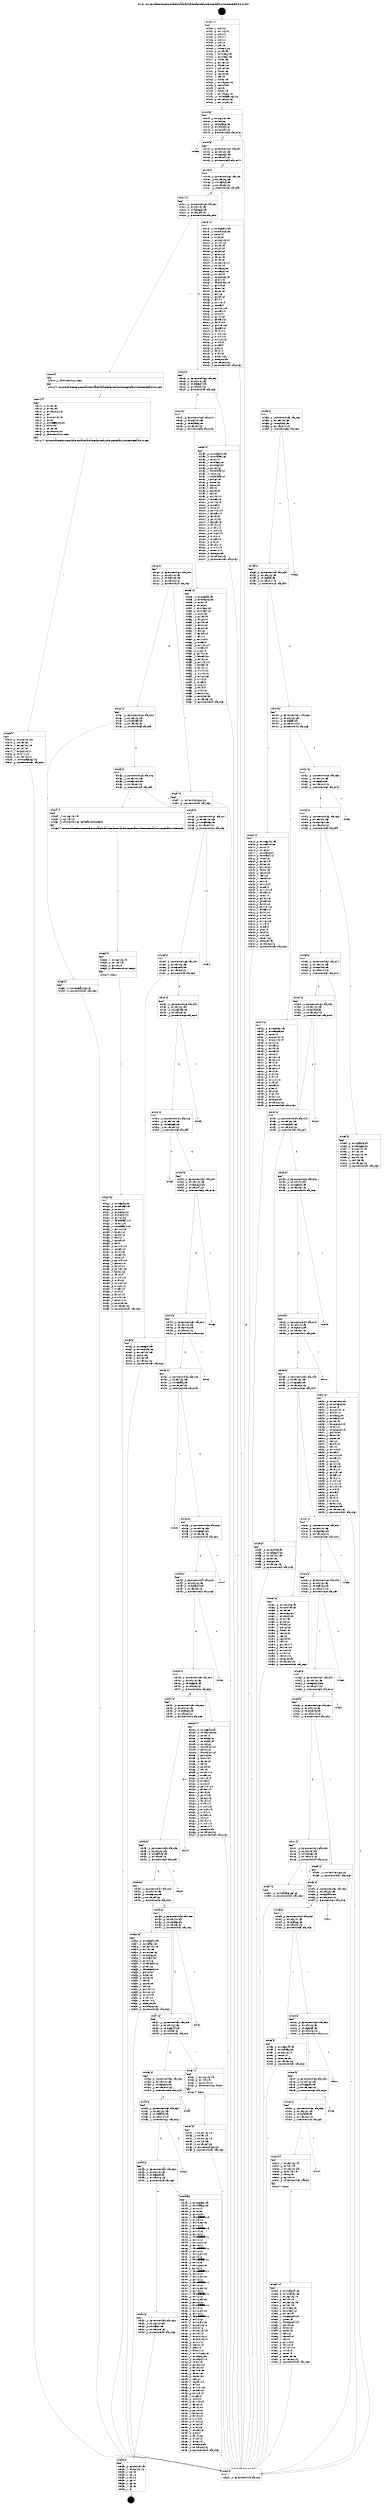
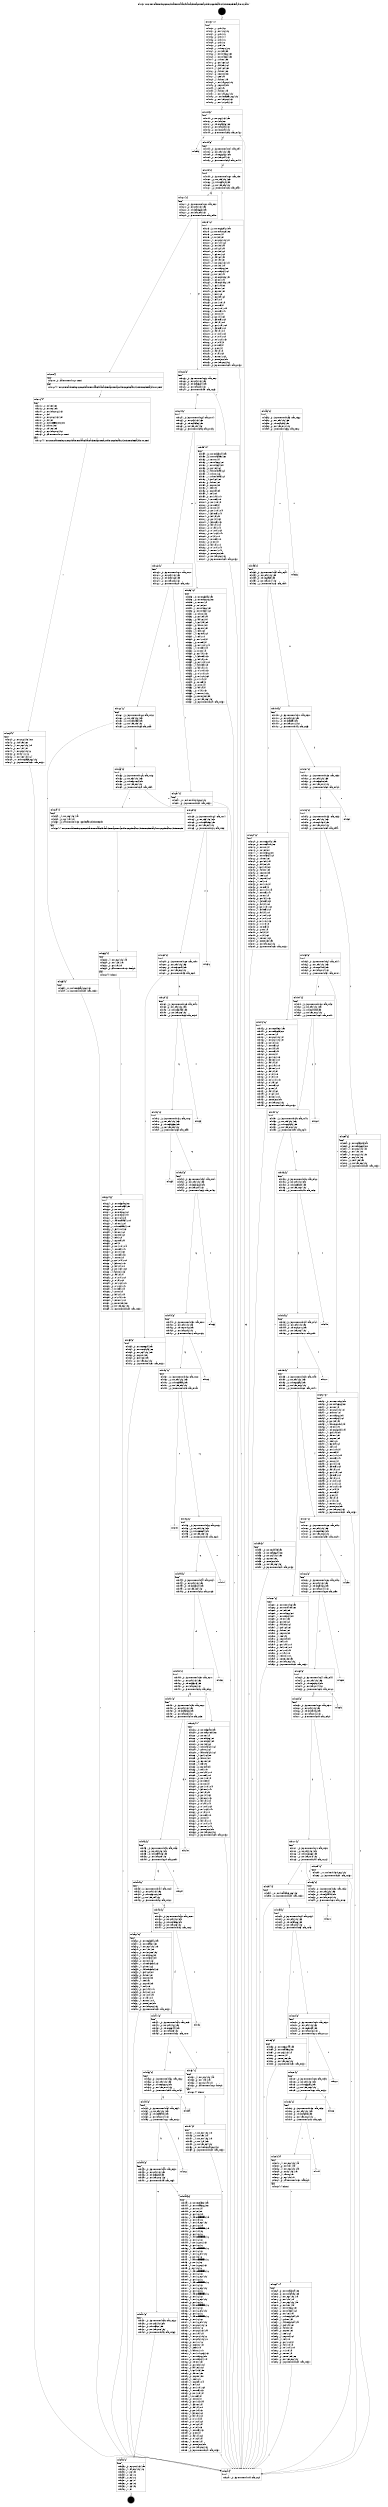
none -> (183, 497)
(311, 1905) -> (288, 1903)
